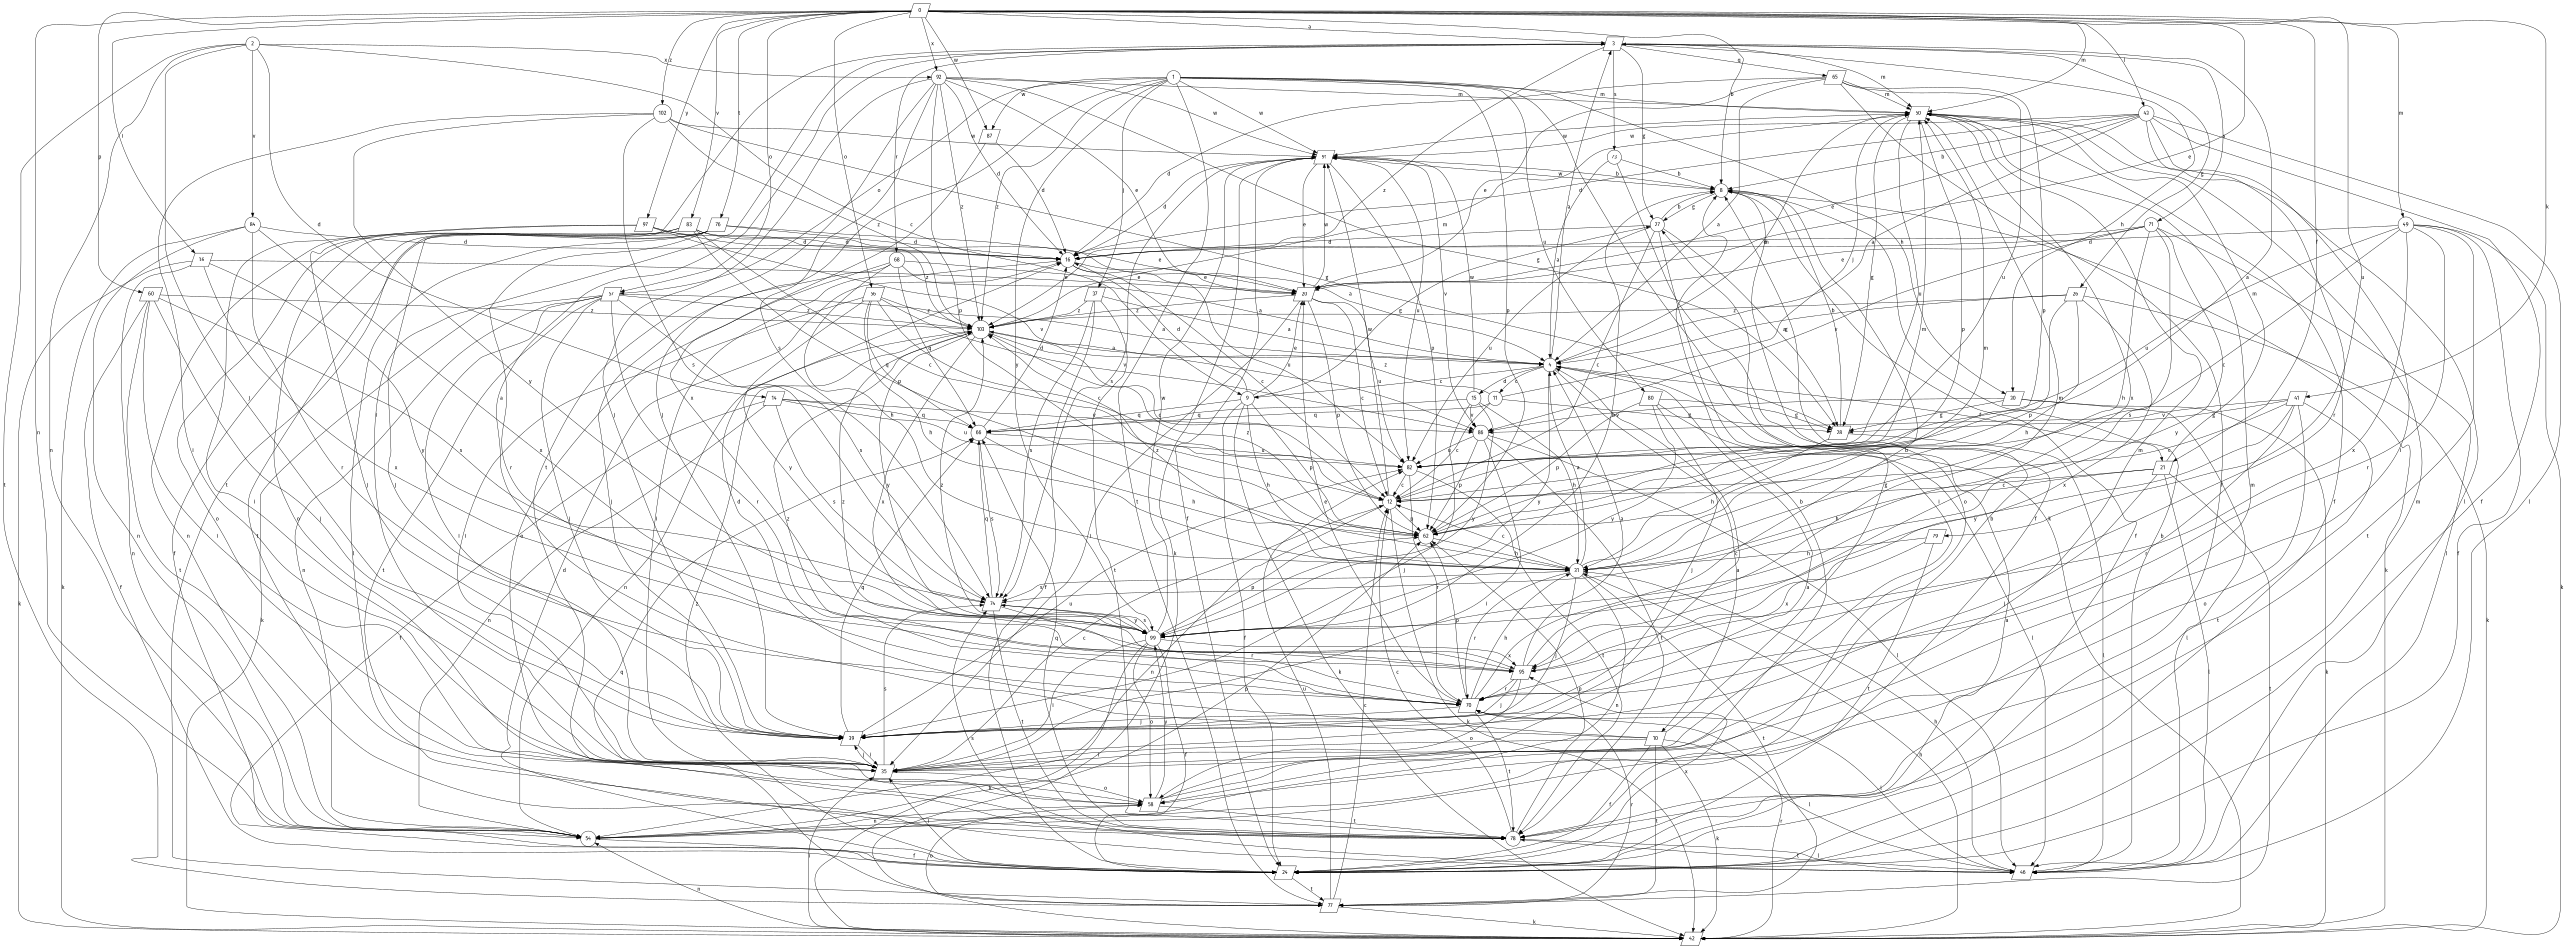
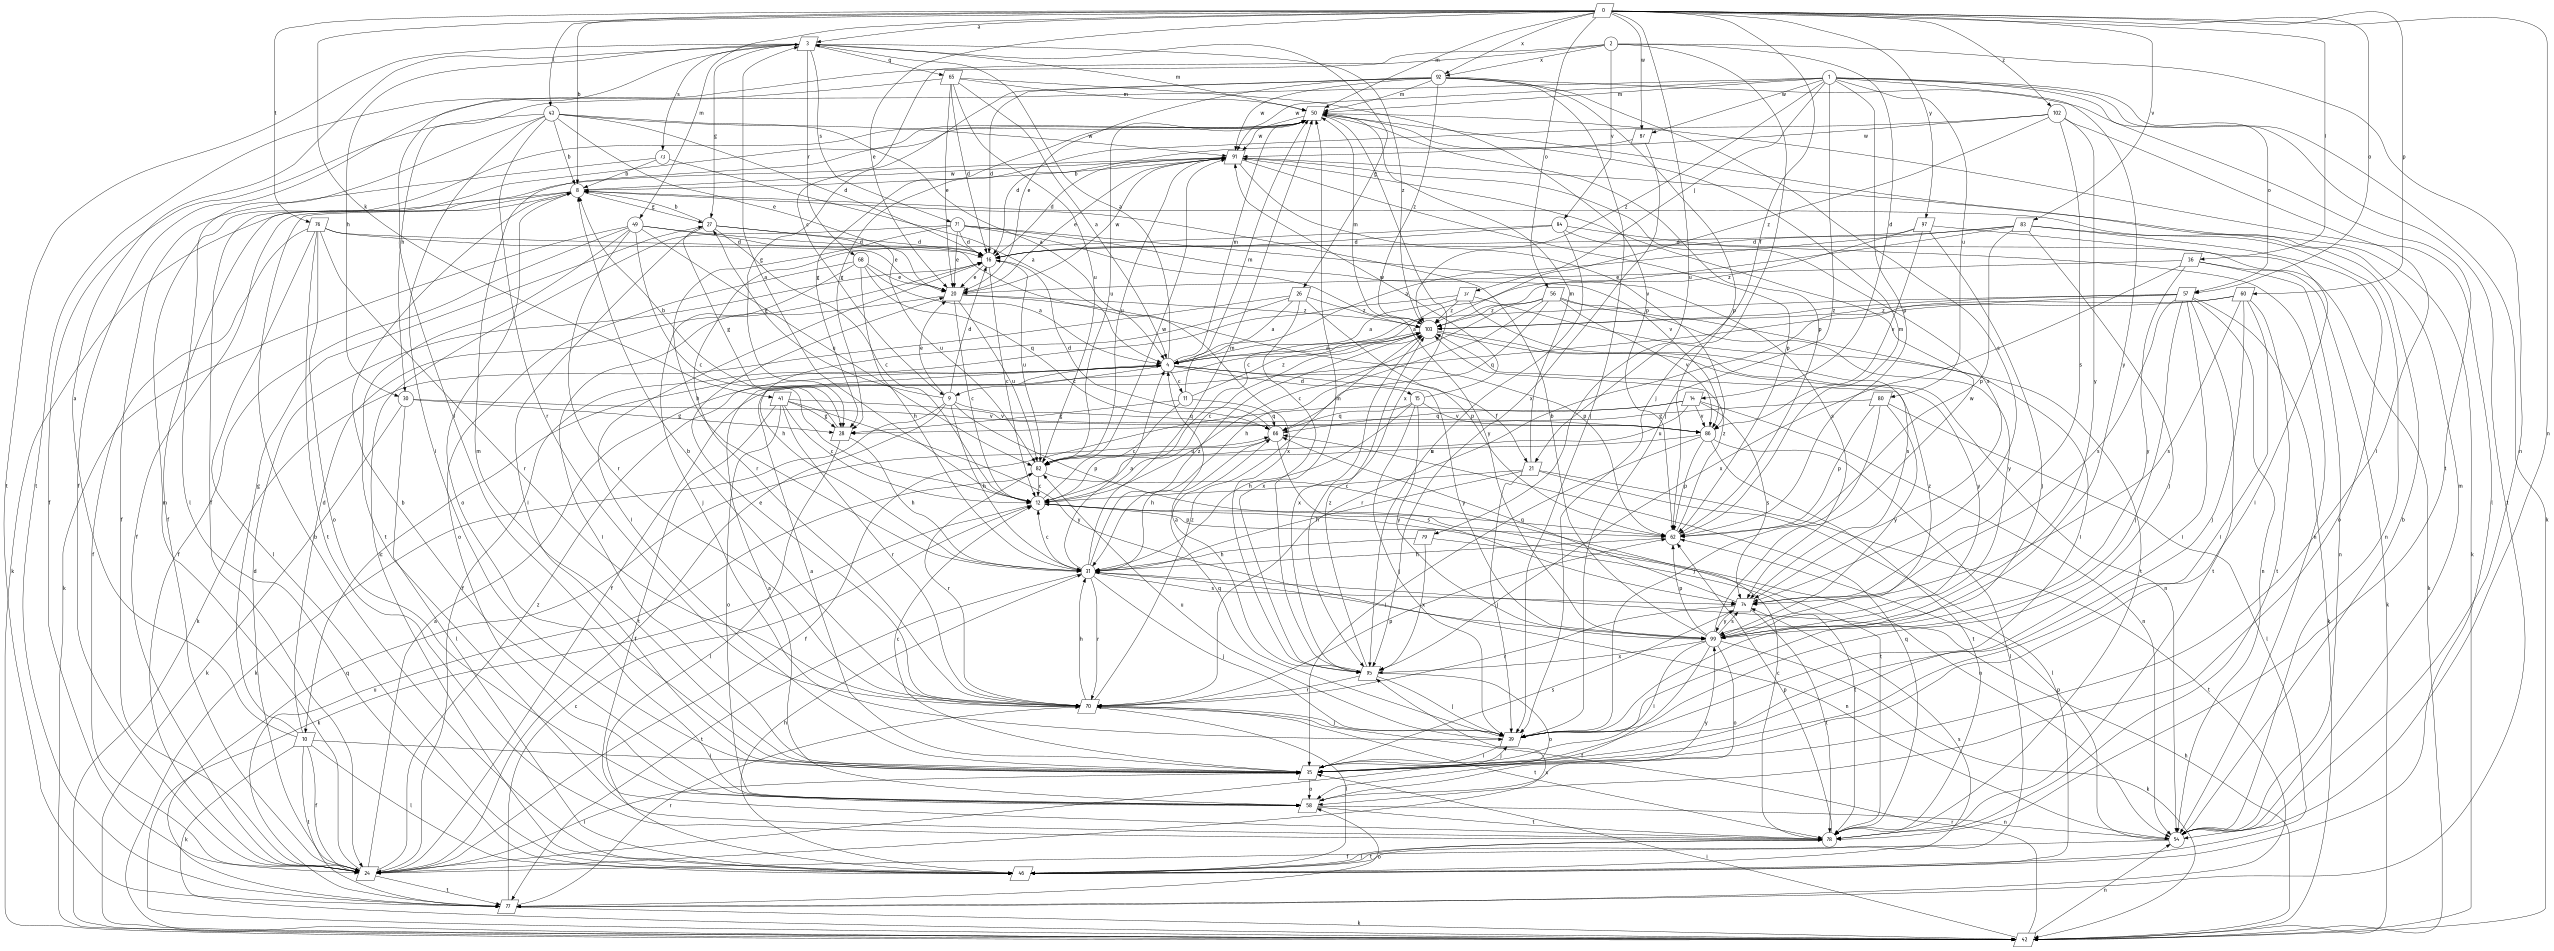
(1853, 260) -> (1250, 260)
(2013, 398) -> (406, 399)
(664, 466) -> (713, 612)
